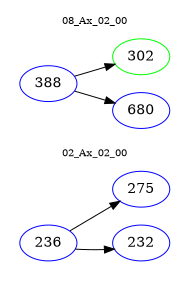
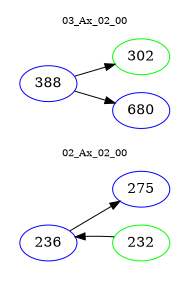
(95, 21) -> (95, 21)
(141, 243) -> (141, 243)
(90, 250) -> (100, 236)
